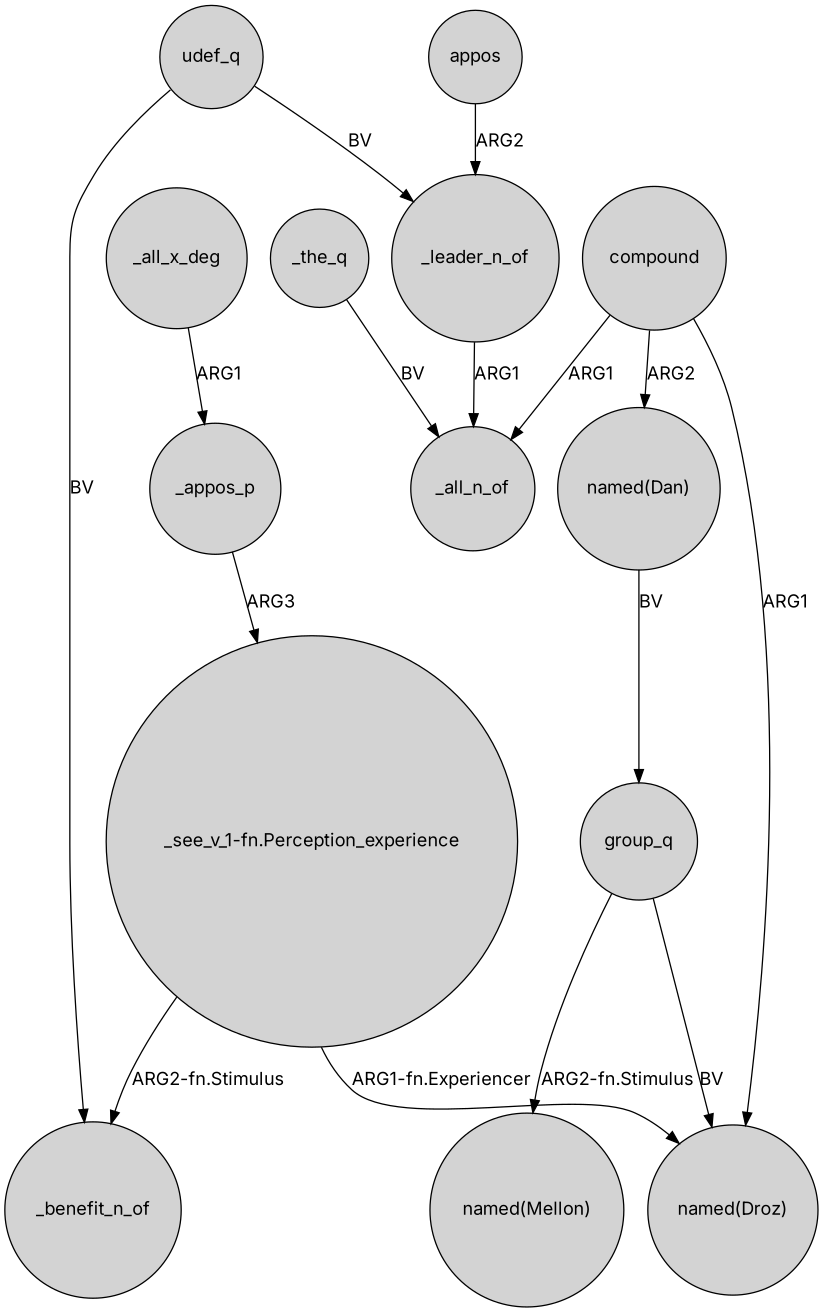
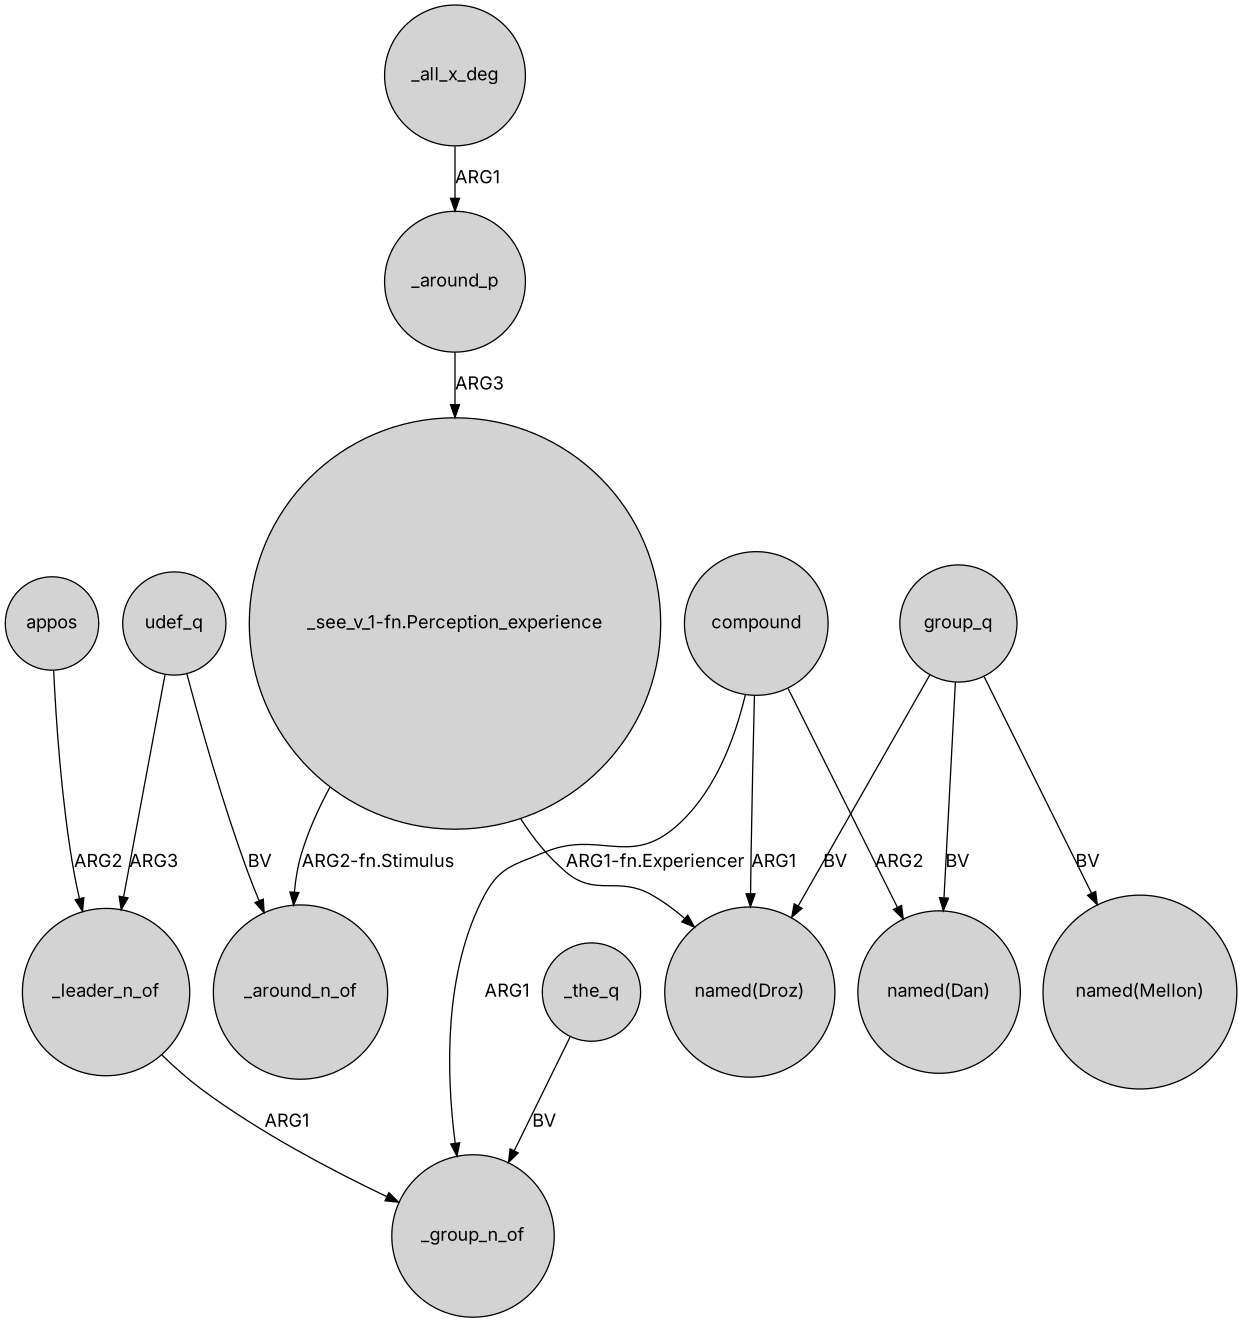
(360, 142) -> (154, 862)
(215, 489) -> (455, 282)
(473, 489) -> (473, 1236)
(639, 670) -> (950, 790)
(618, 1080) -> (1088, 862)
(93, 1210) -> (301, 992)
